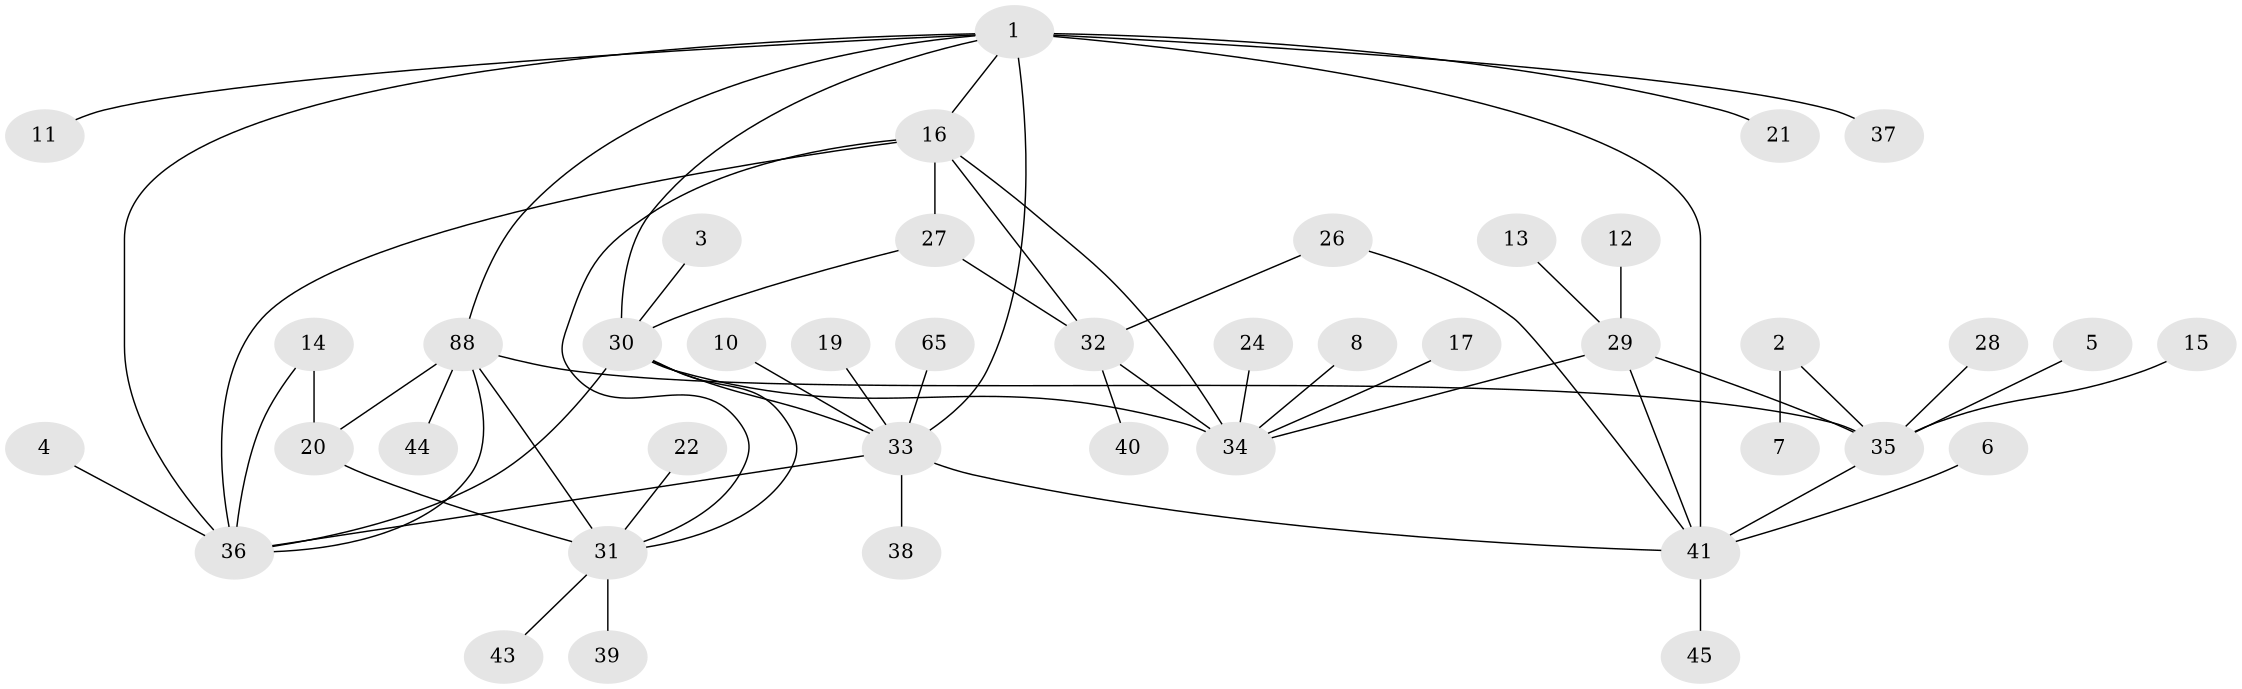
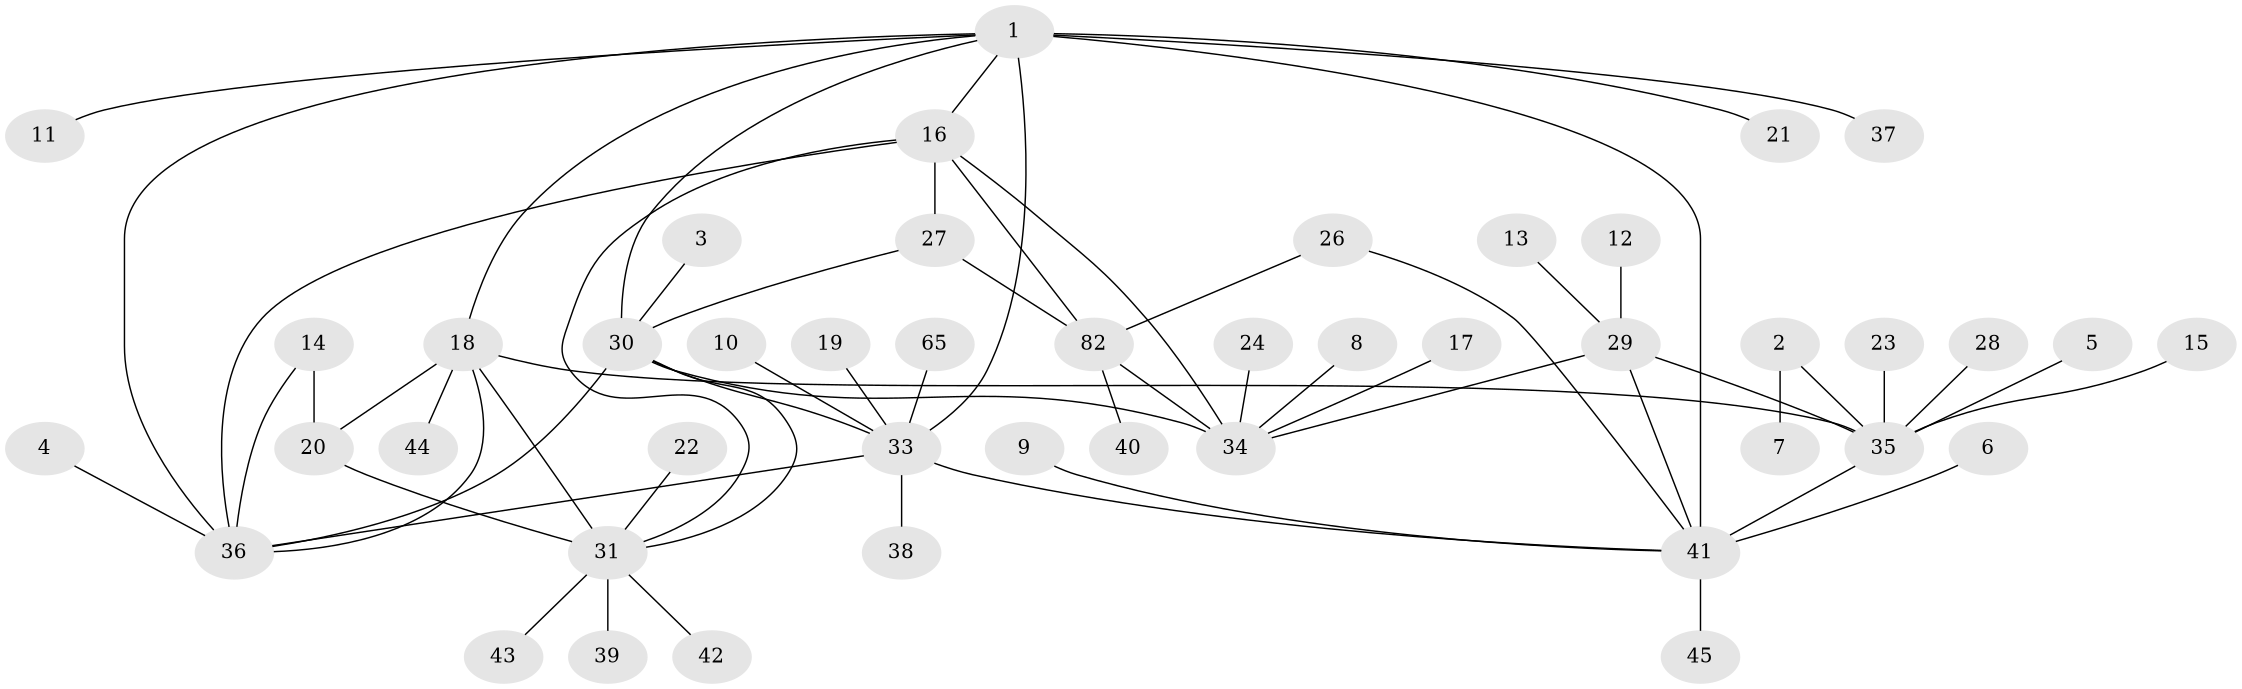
(463, 344) -> (463, 344)
(1094, 344) -> (1094, 344)
none -> (1884, 344)
none -> (1025, 449)
none -> (712, 657)
